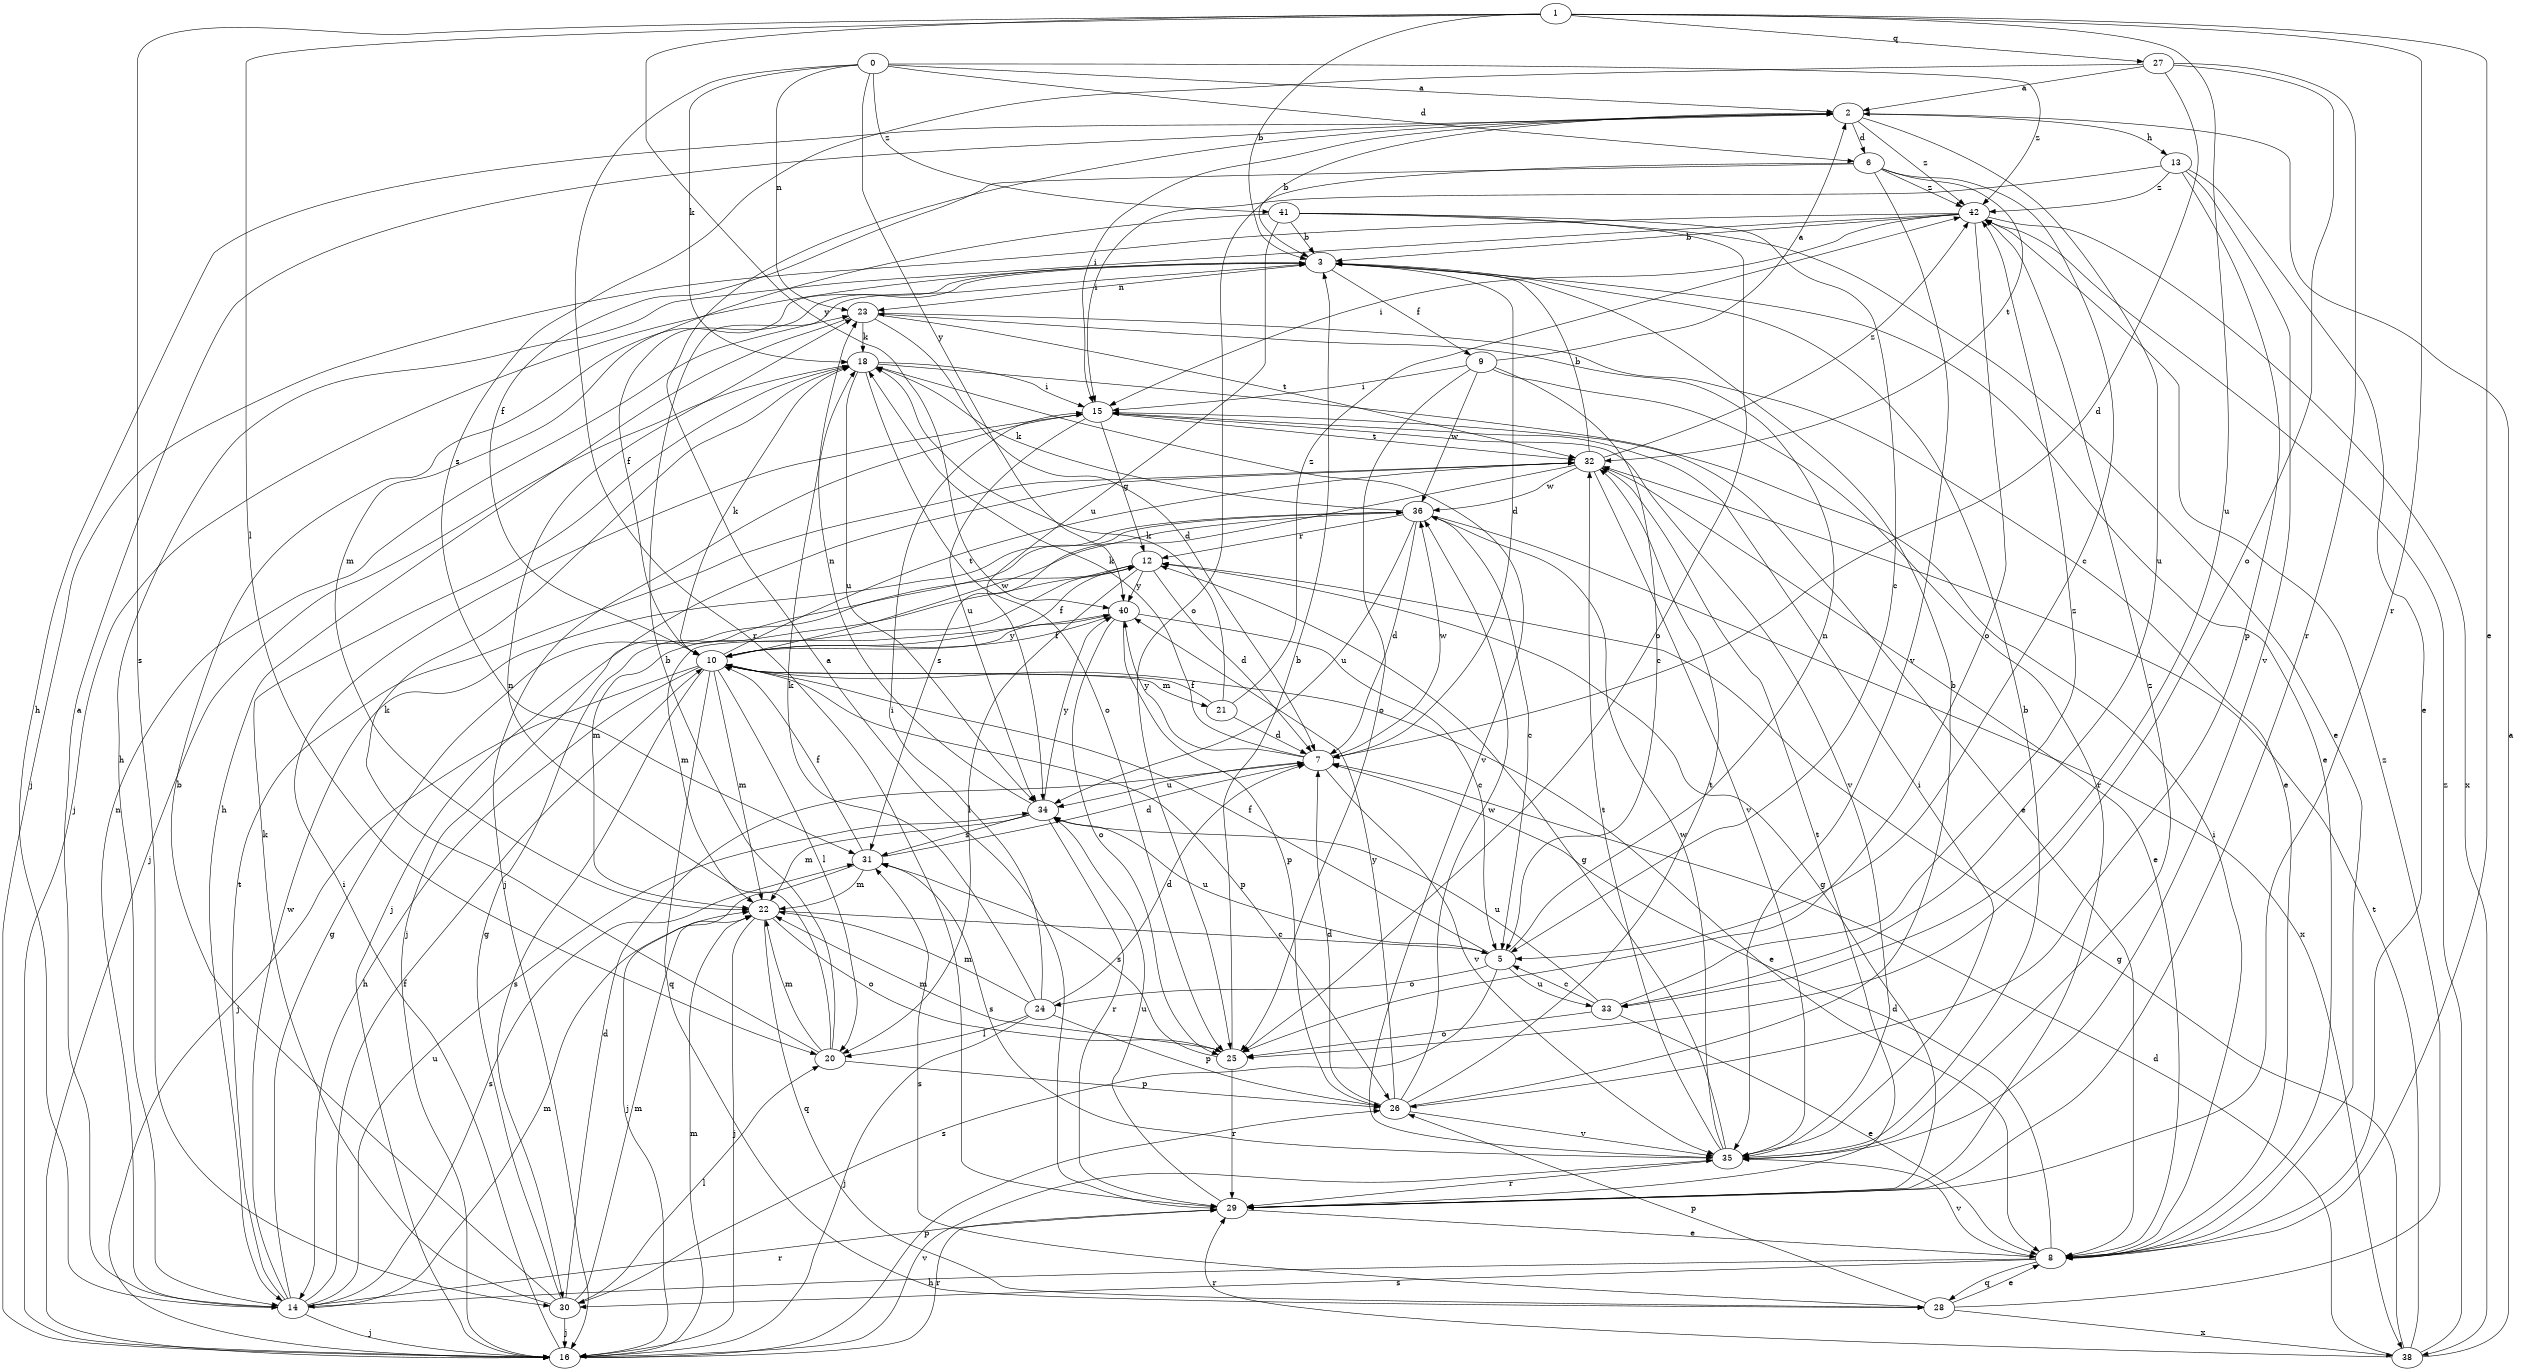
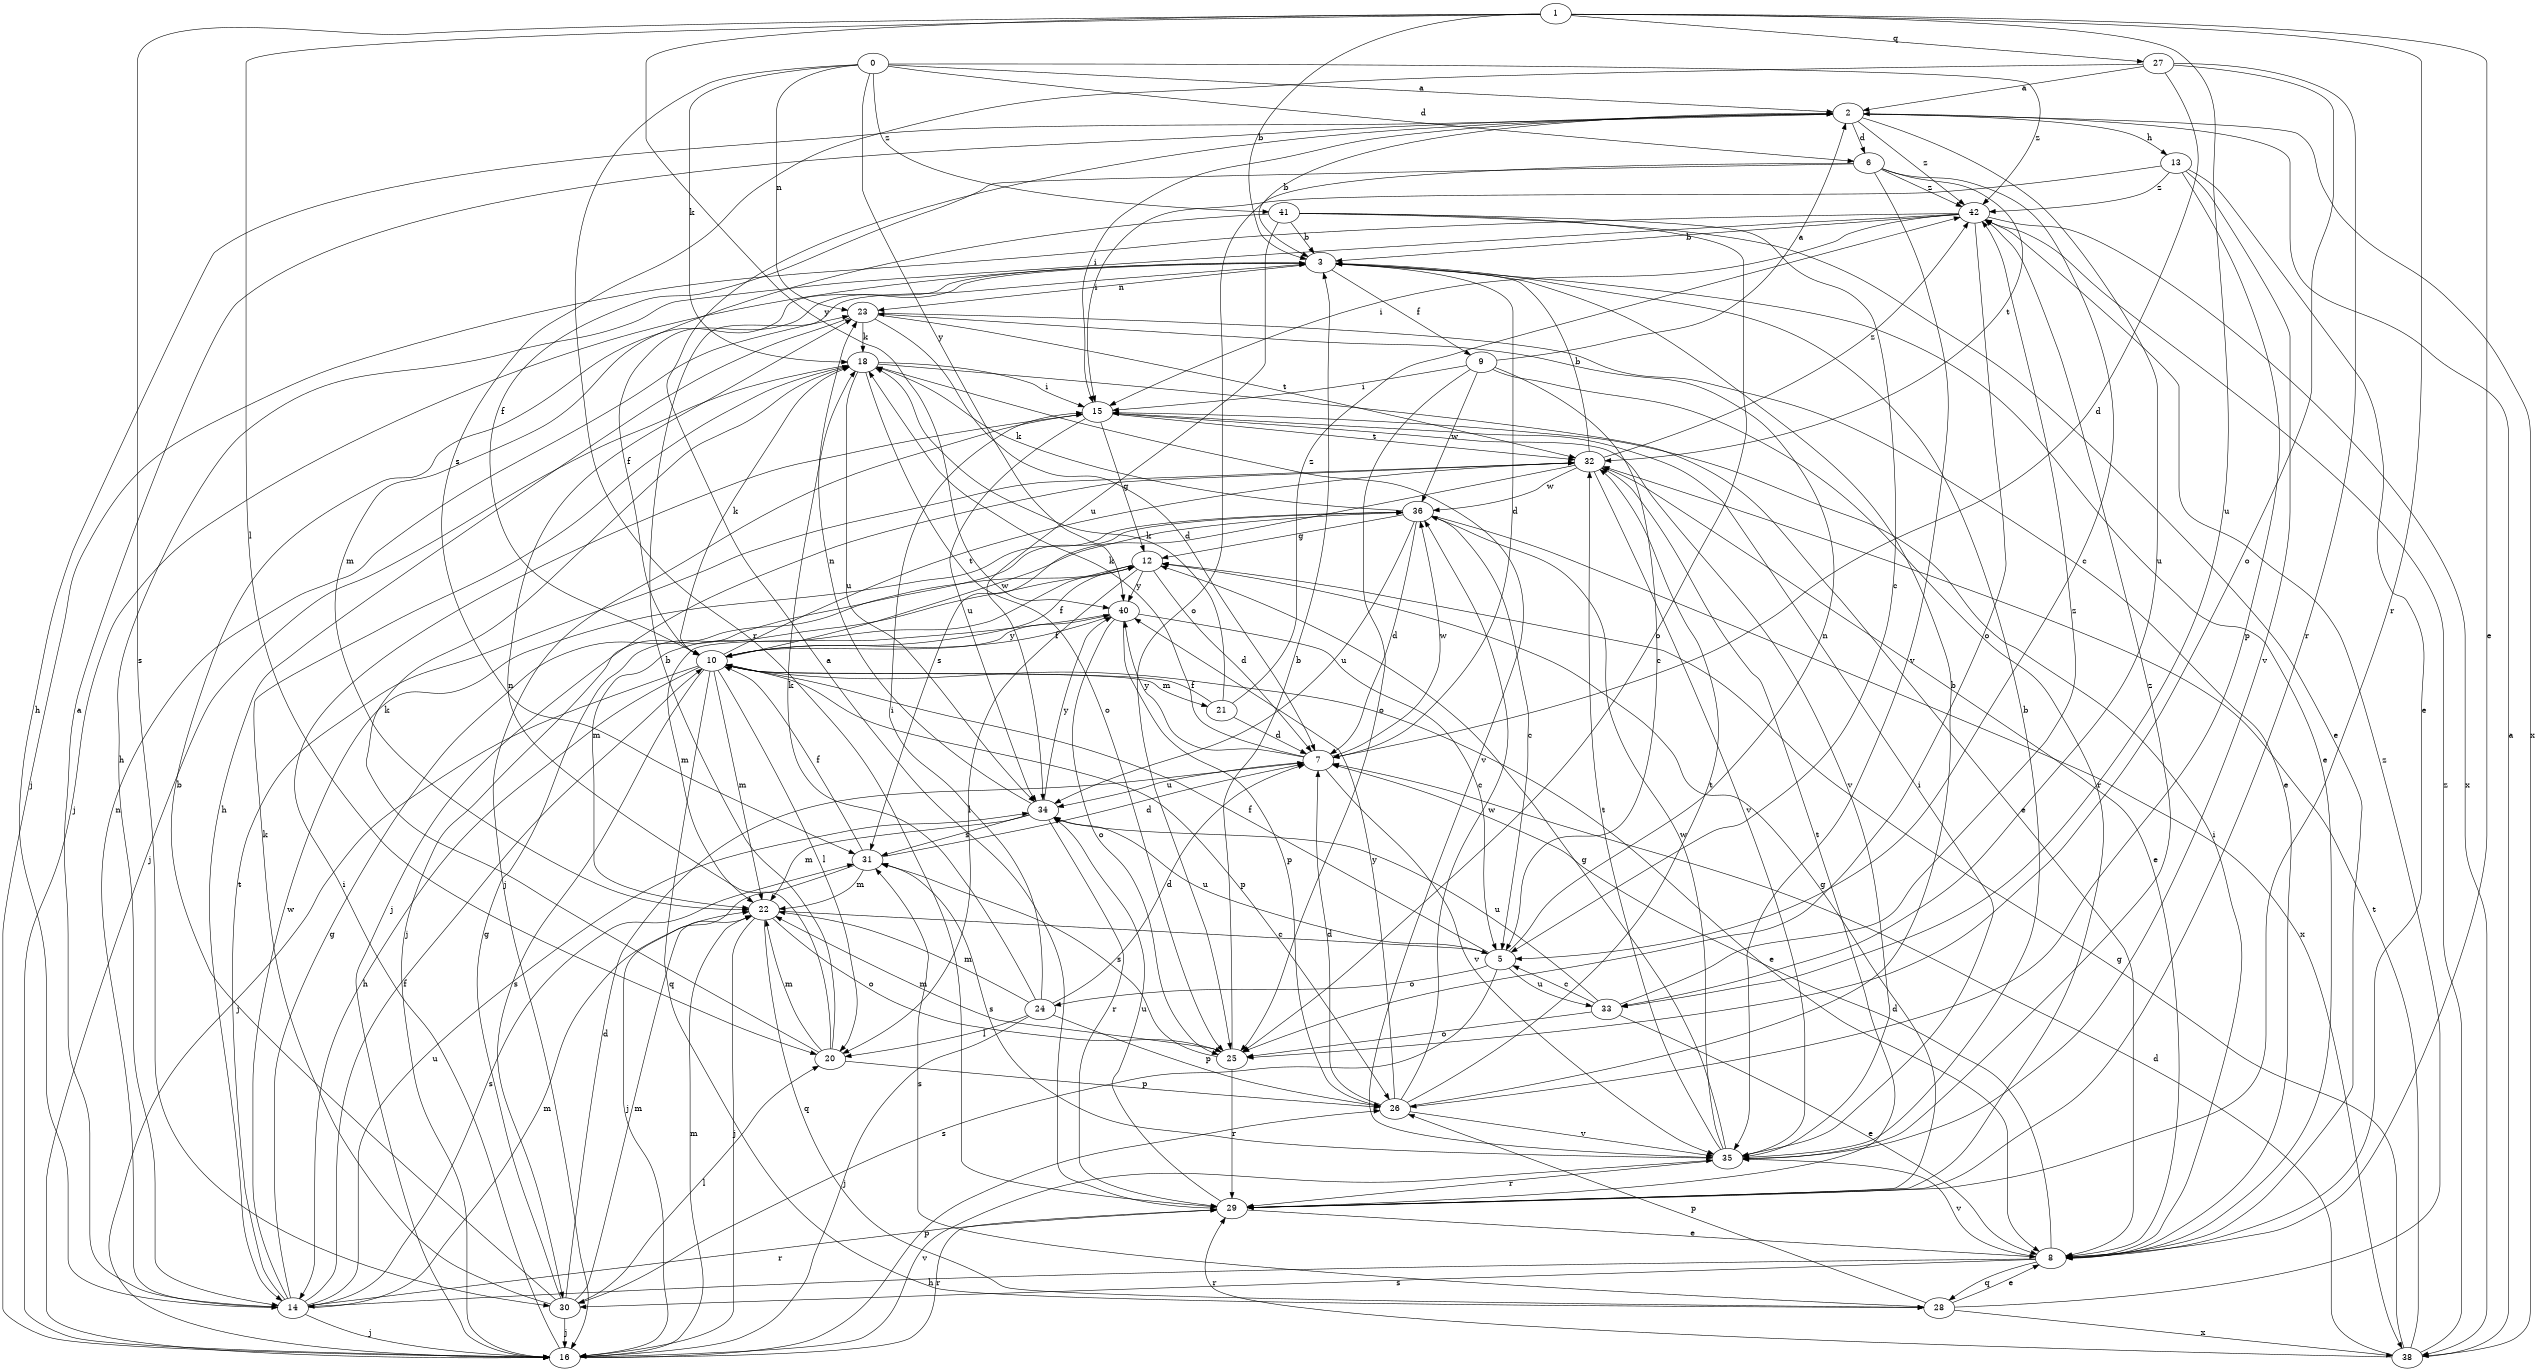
none -> (2530, 520)
(1301, 536) -> (1301, 536)
